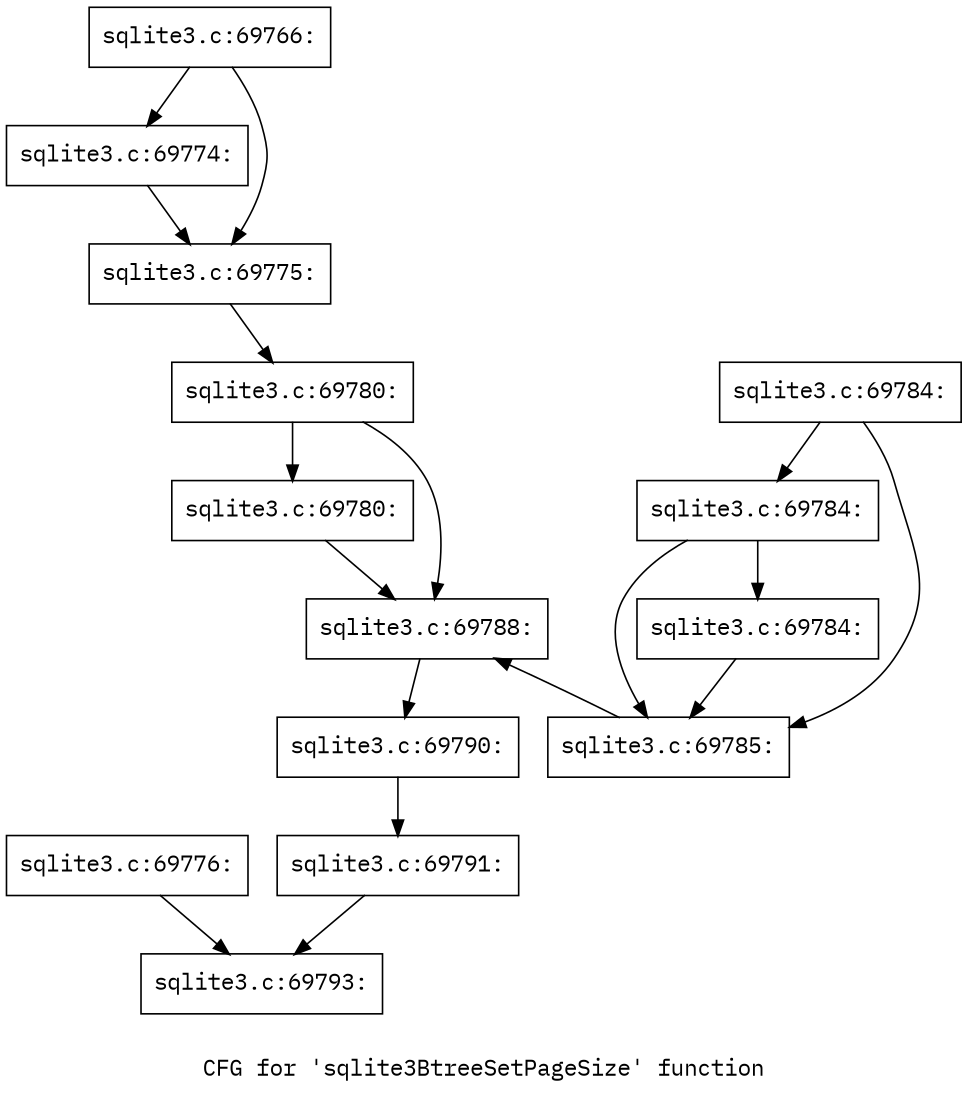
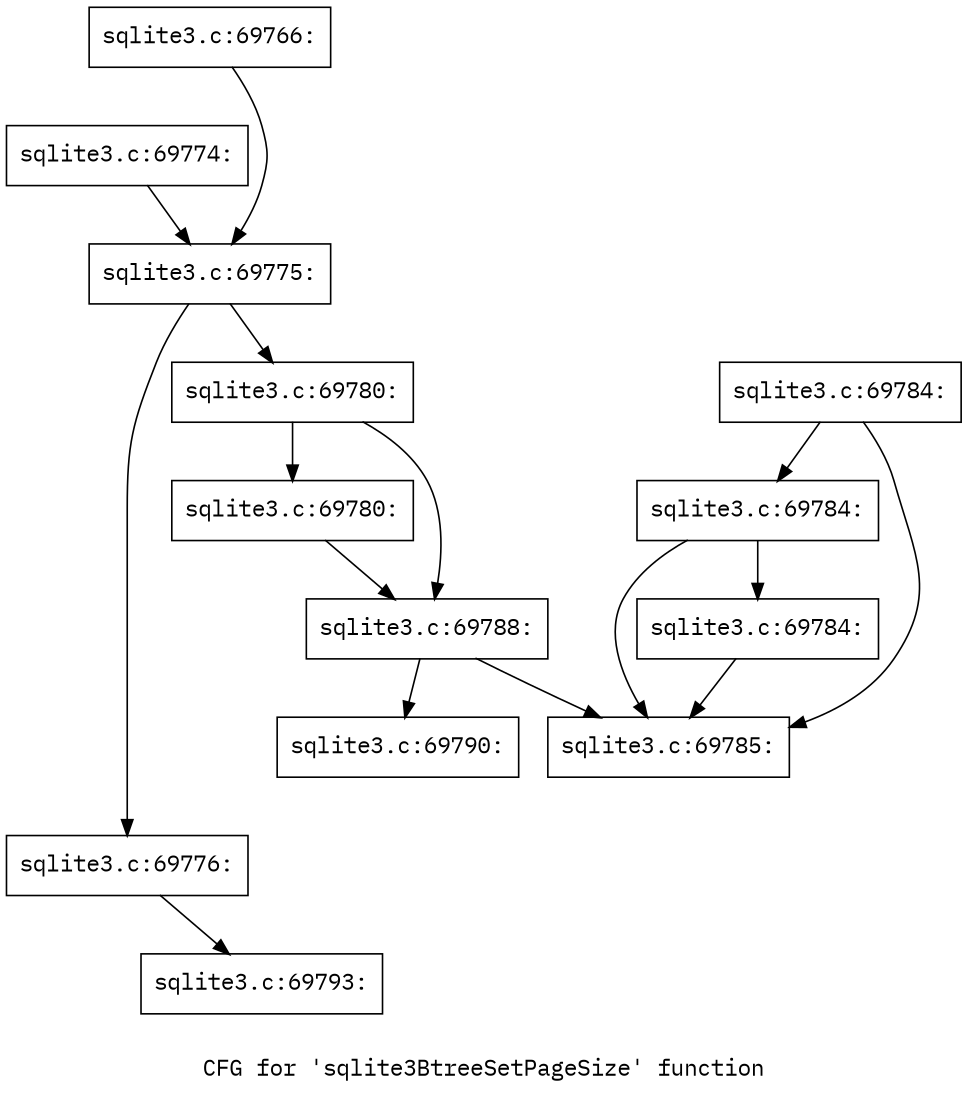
(173, 90) -> none
none -> (127, 555)
(565, 691) -> (531, 685)
(398, 866) -> none
